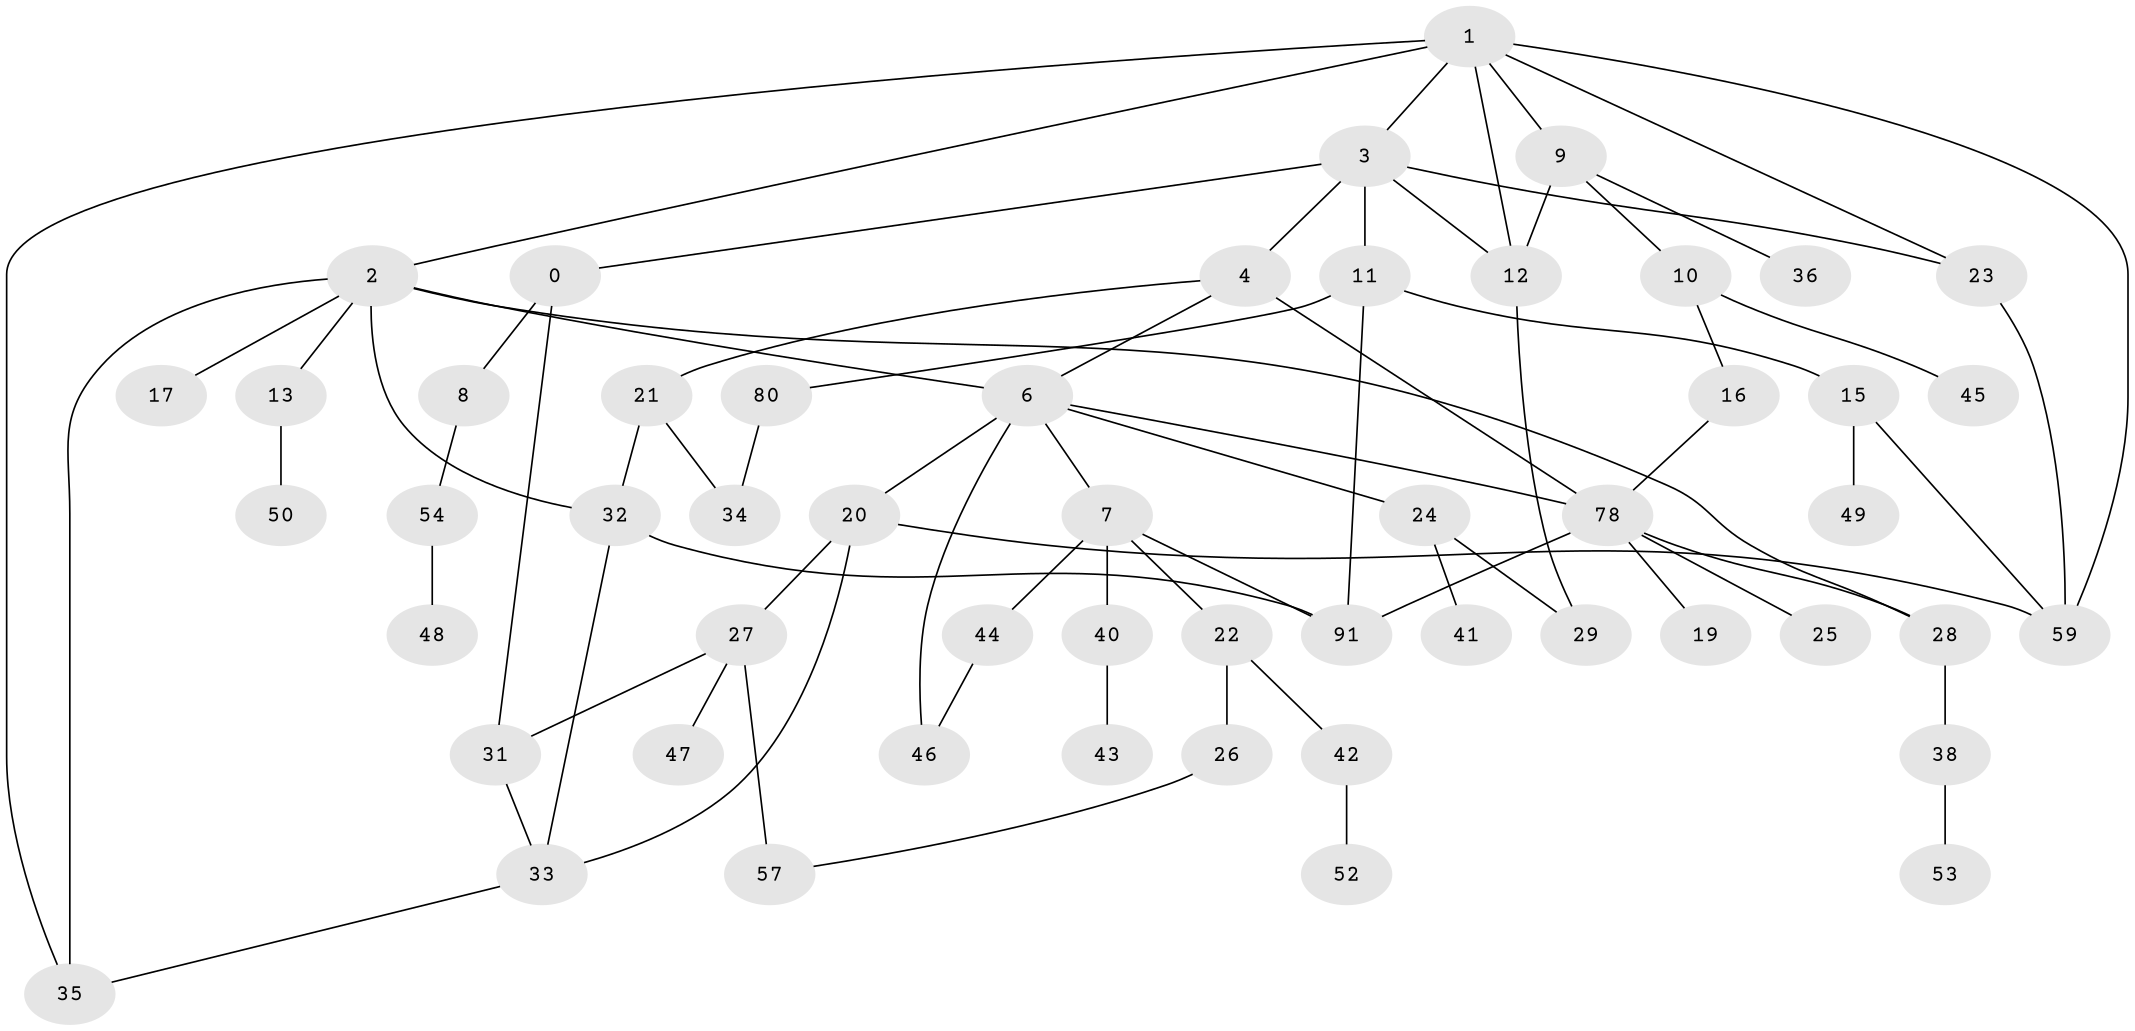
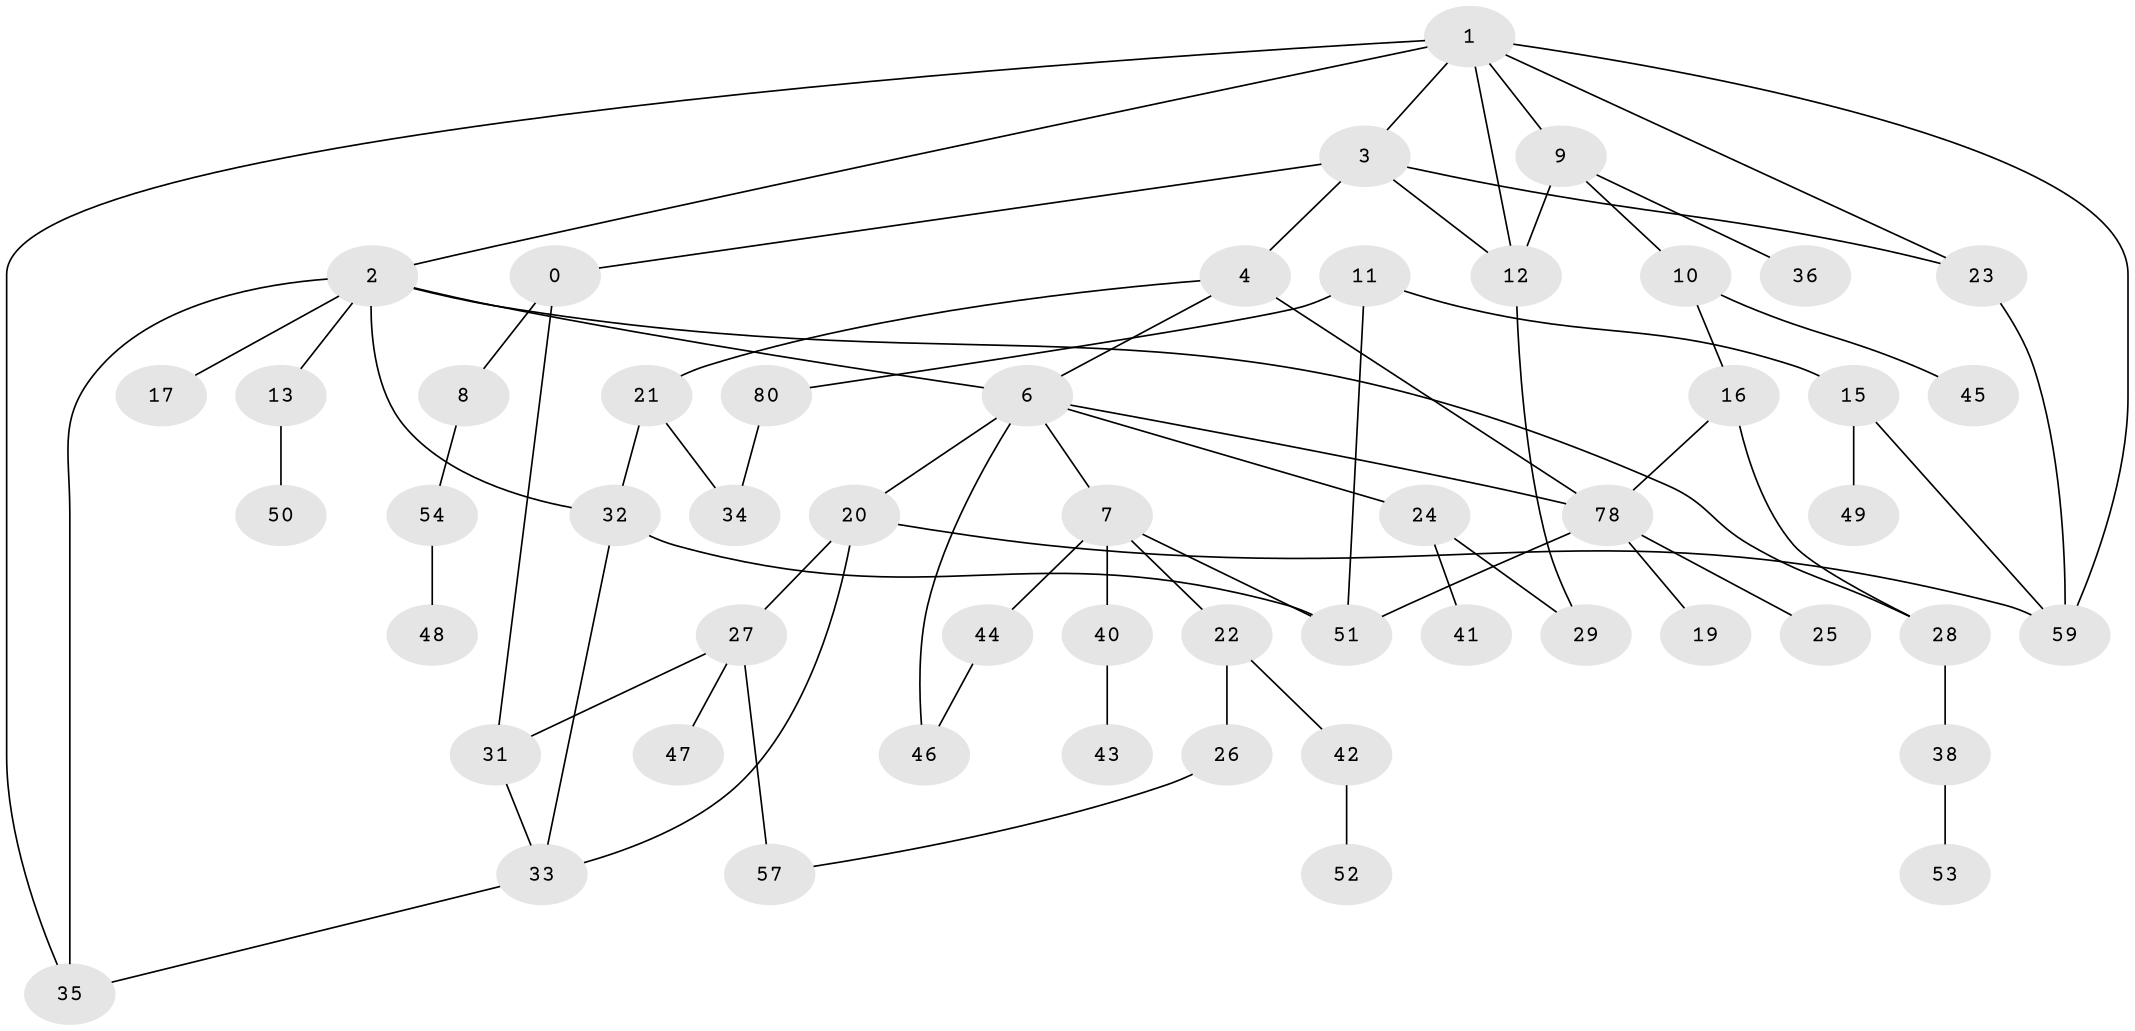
(1365, 216) -> none
(1777, 574) -> (1795, 547)
(1347, 635) -> (1347, 635)
